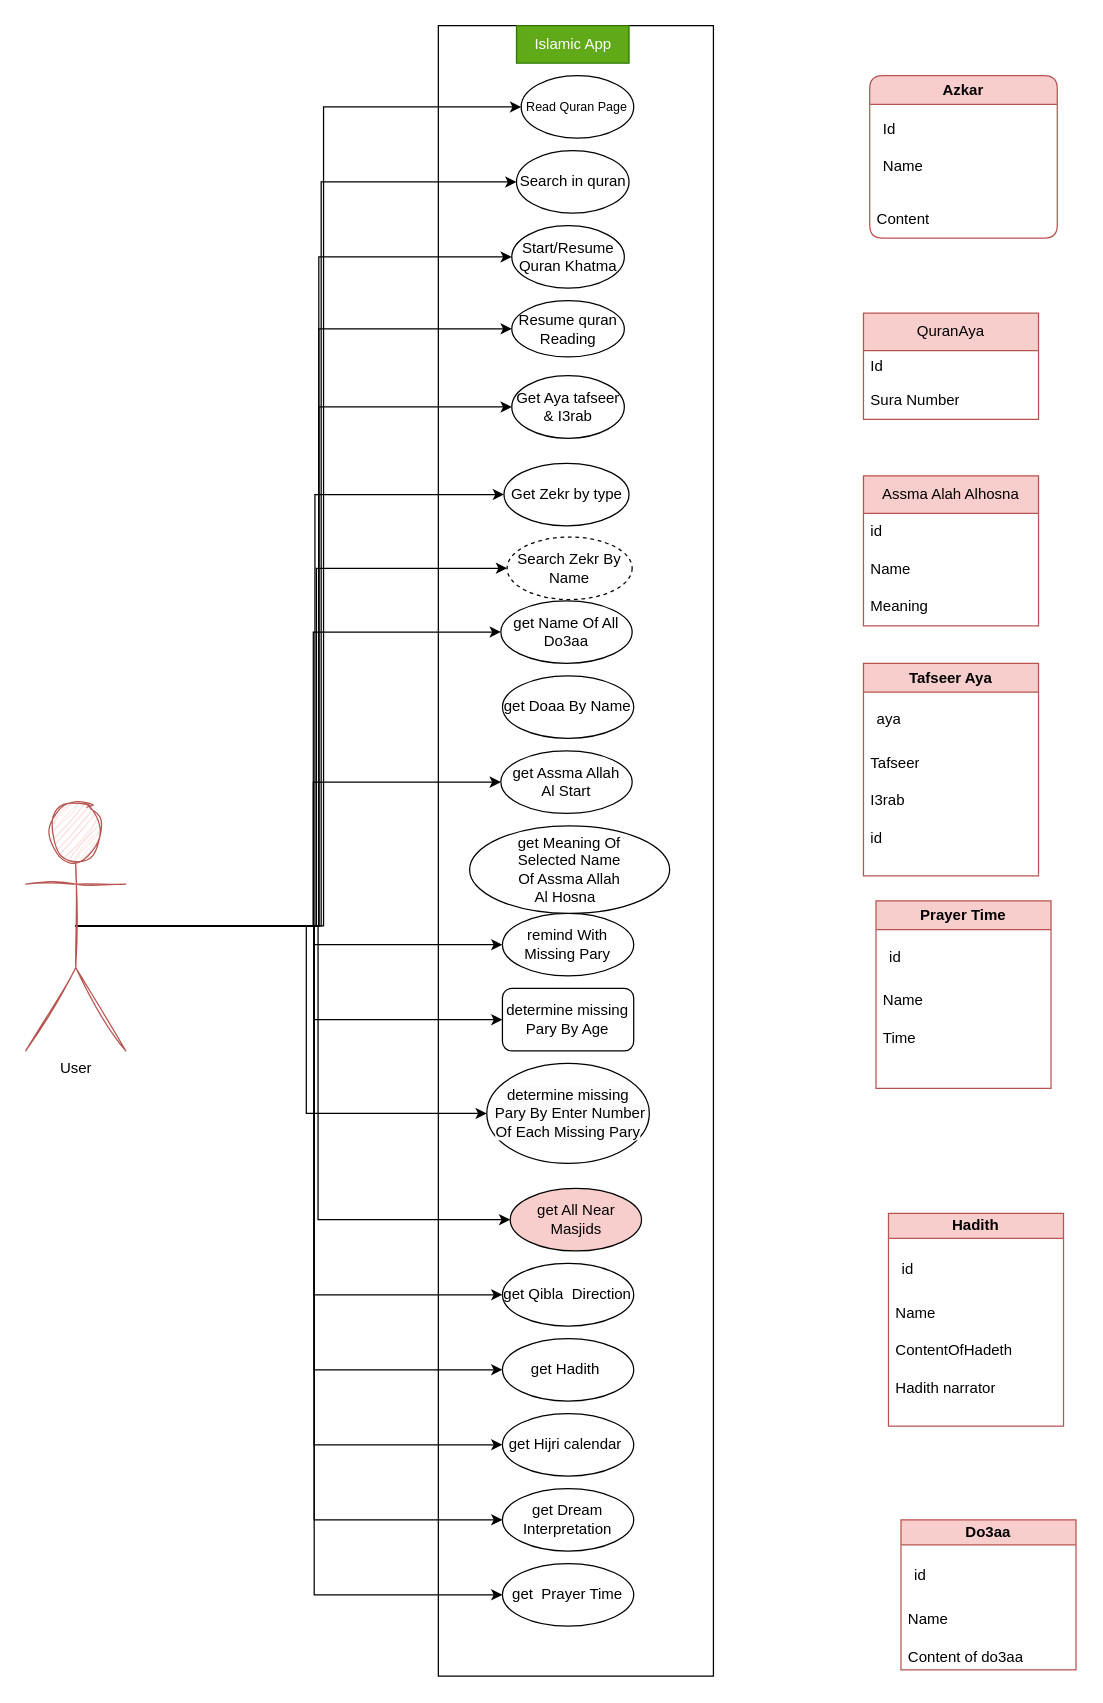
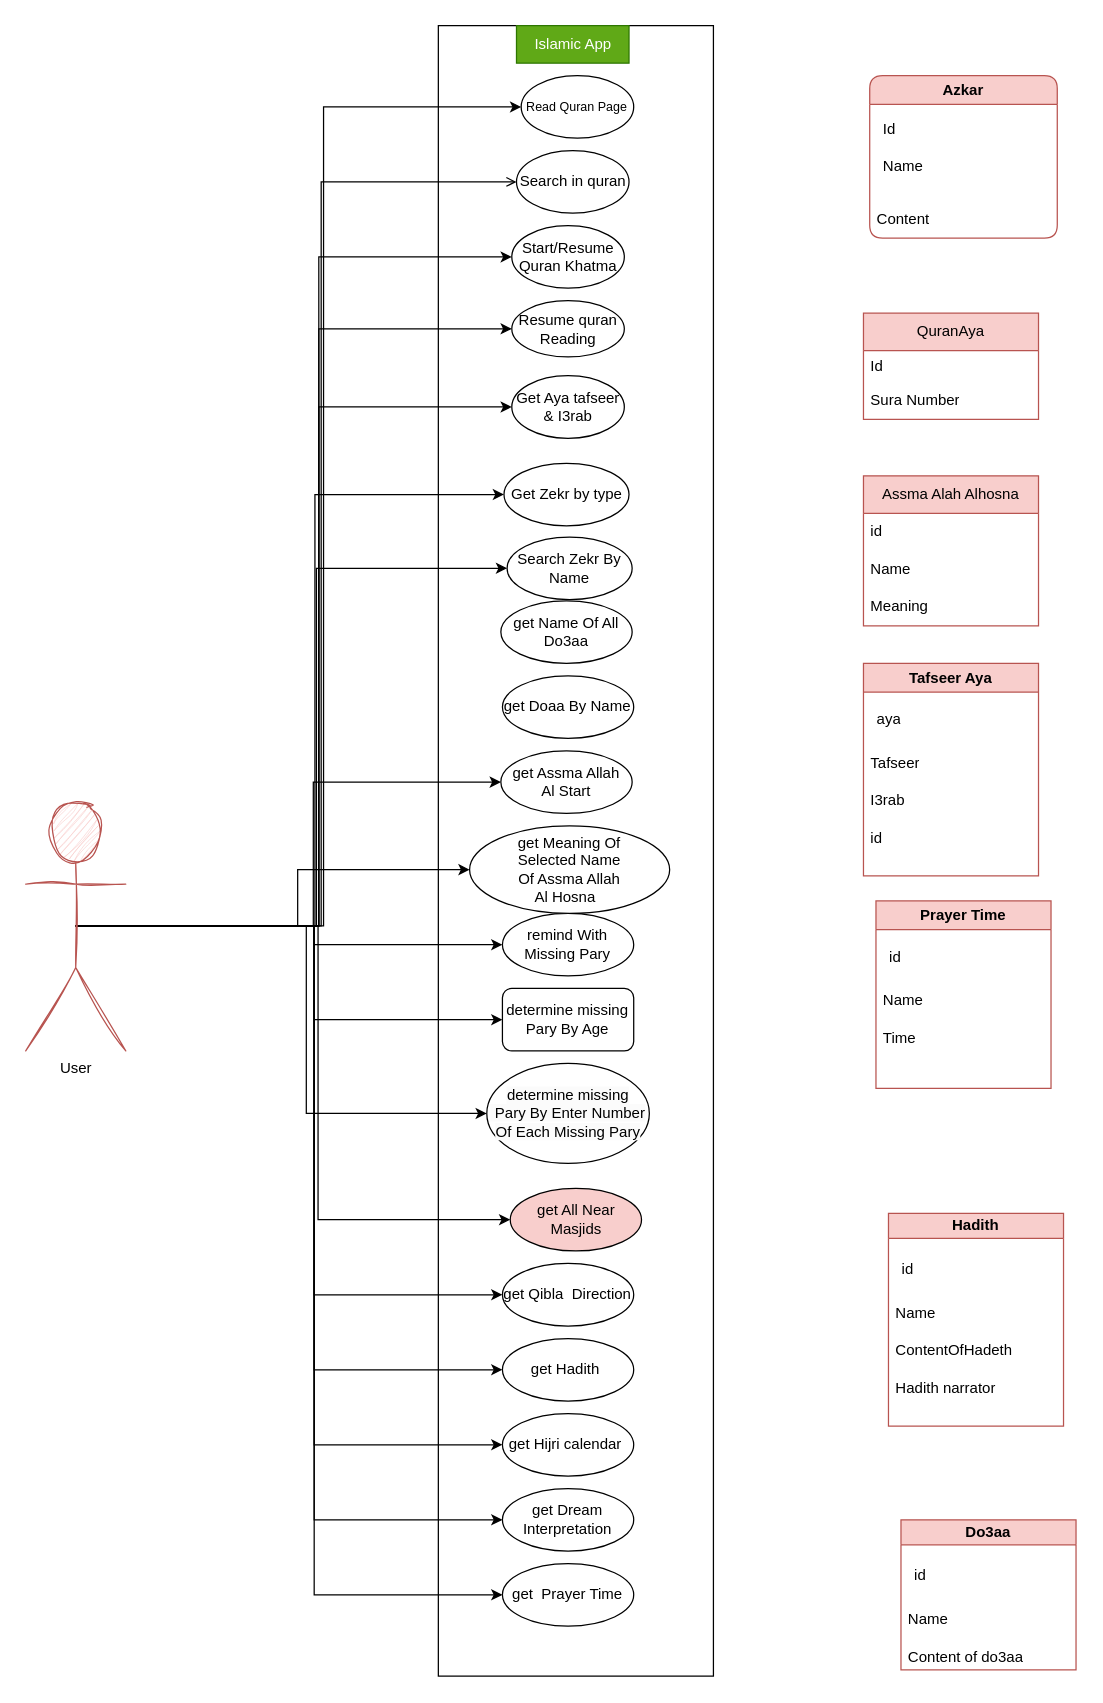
(506, 182) -> (508, 182)
(569, 568) -> (569, 568)
(408, 632) -> none
none -> (393, 869)
